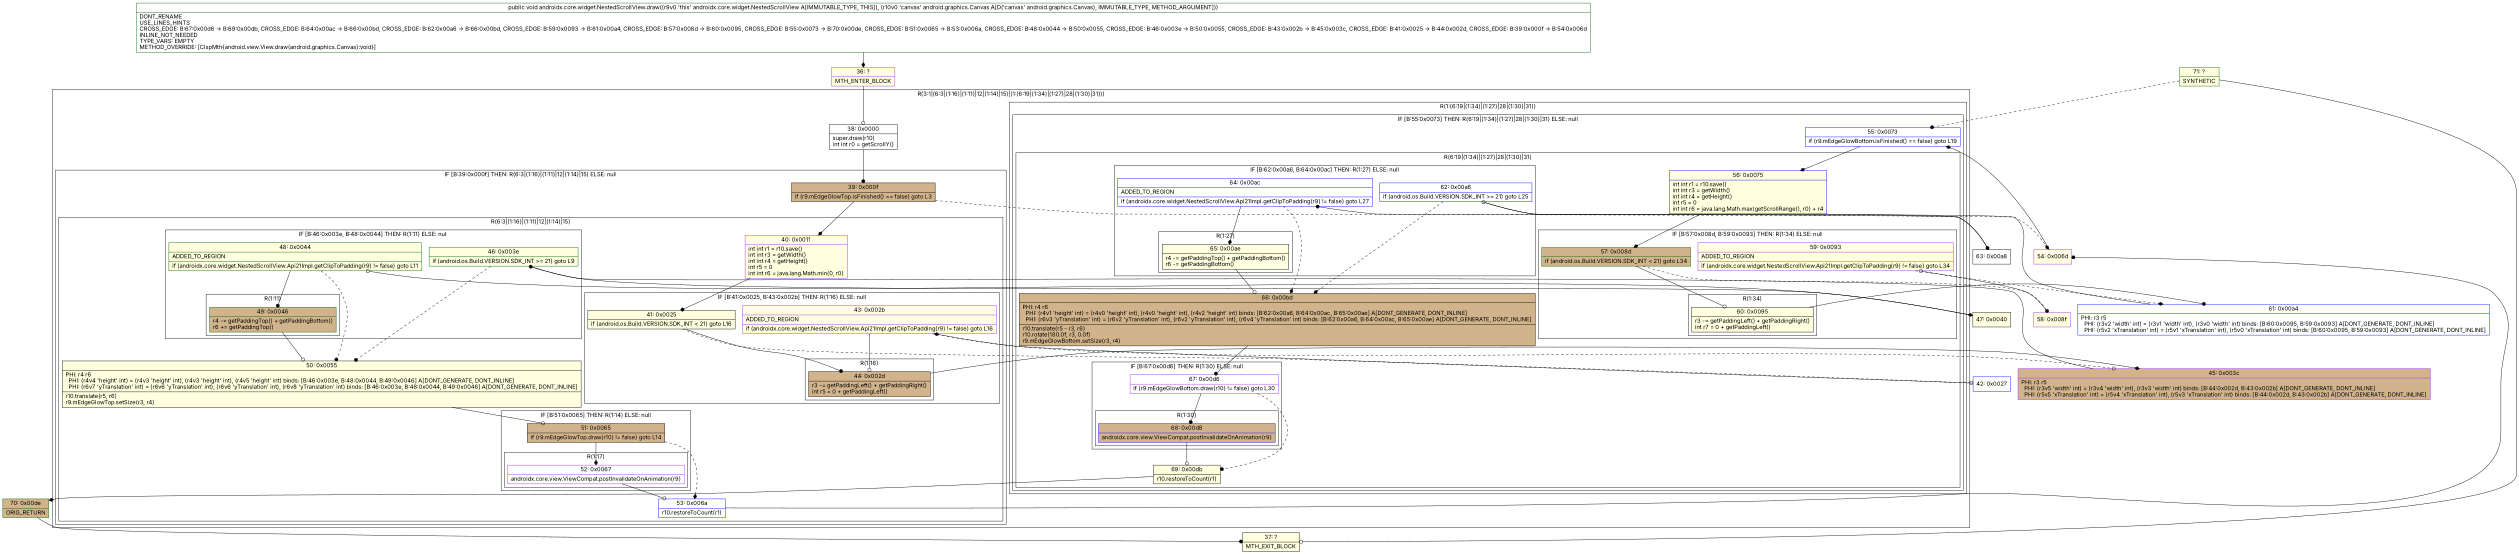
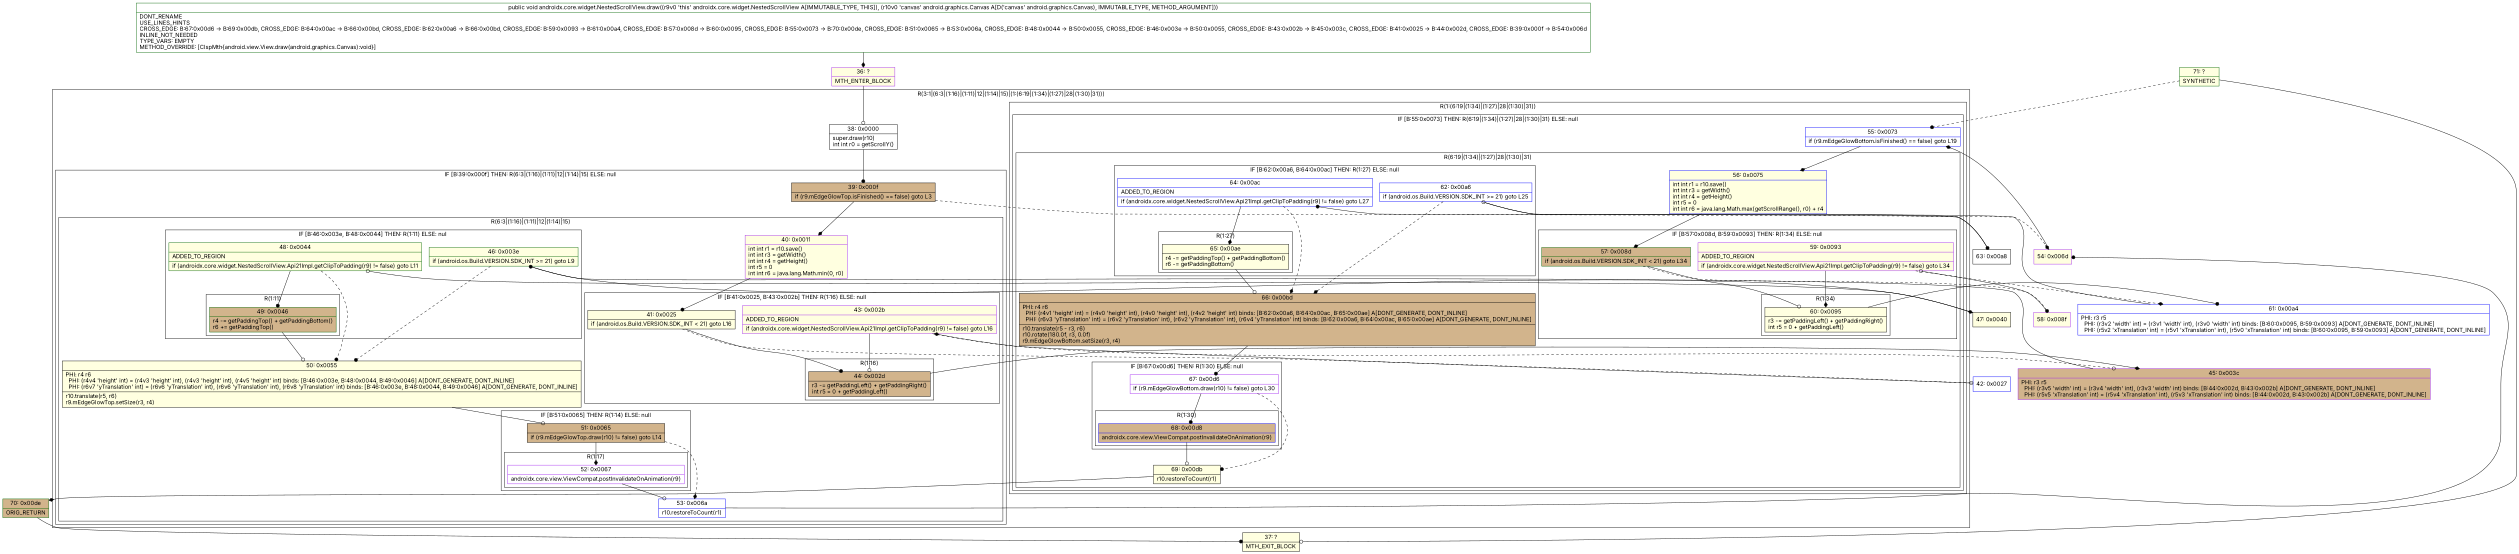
none -> (1826, 285)
(1733, 327) -> (1806, 327)
